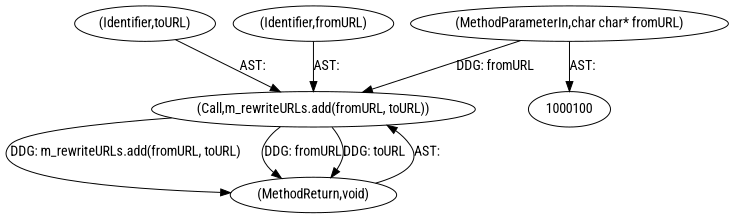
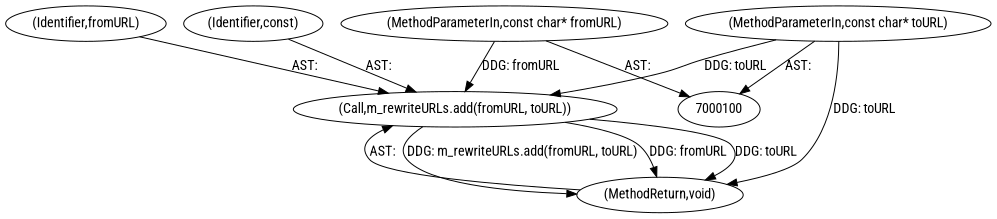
(145, 24) -> (253, 24)
(569, 24) -> (504, 24)
none -> (838, 24)
(569, 109) -> (719, 109)
